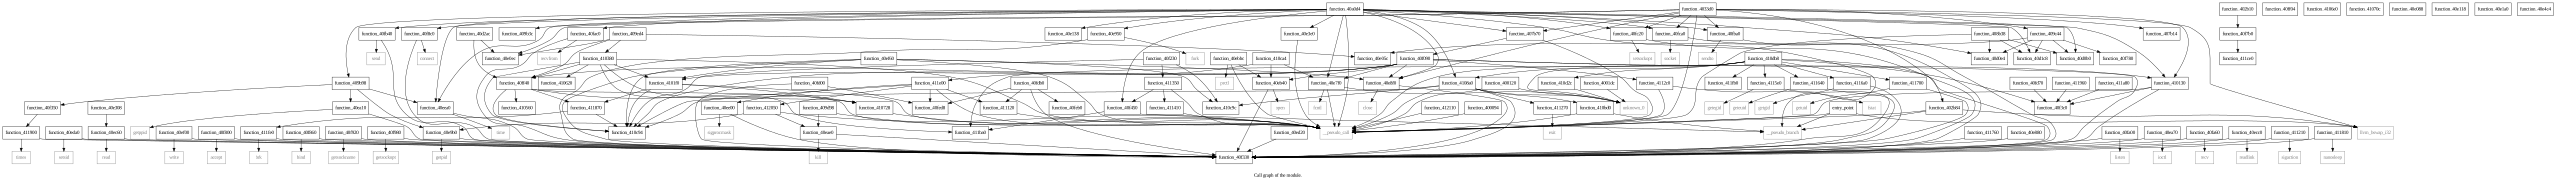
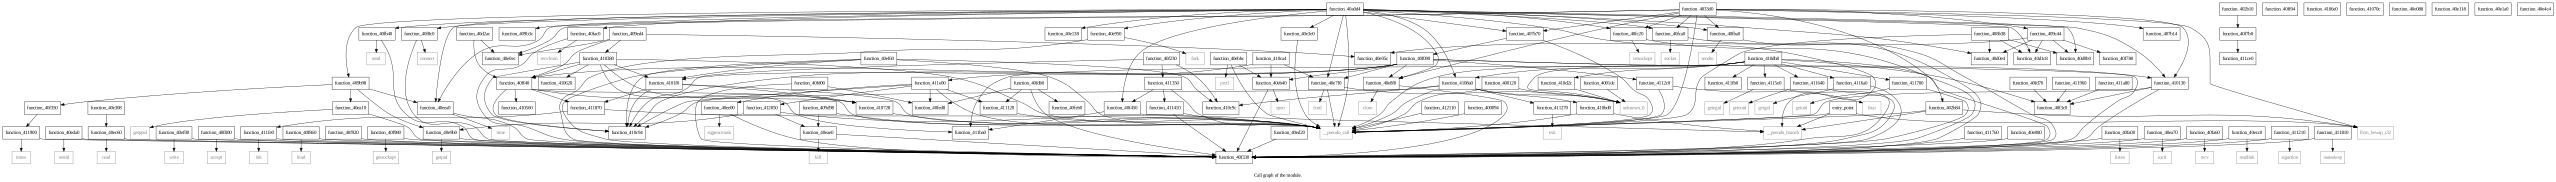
(1117, 65) -> none
(605, 120) -> (961, 116)
(1416, 149) -> (1198, 132)
(343, 158) -> none
